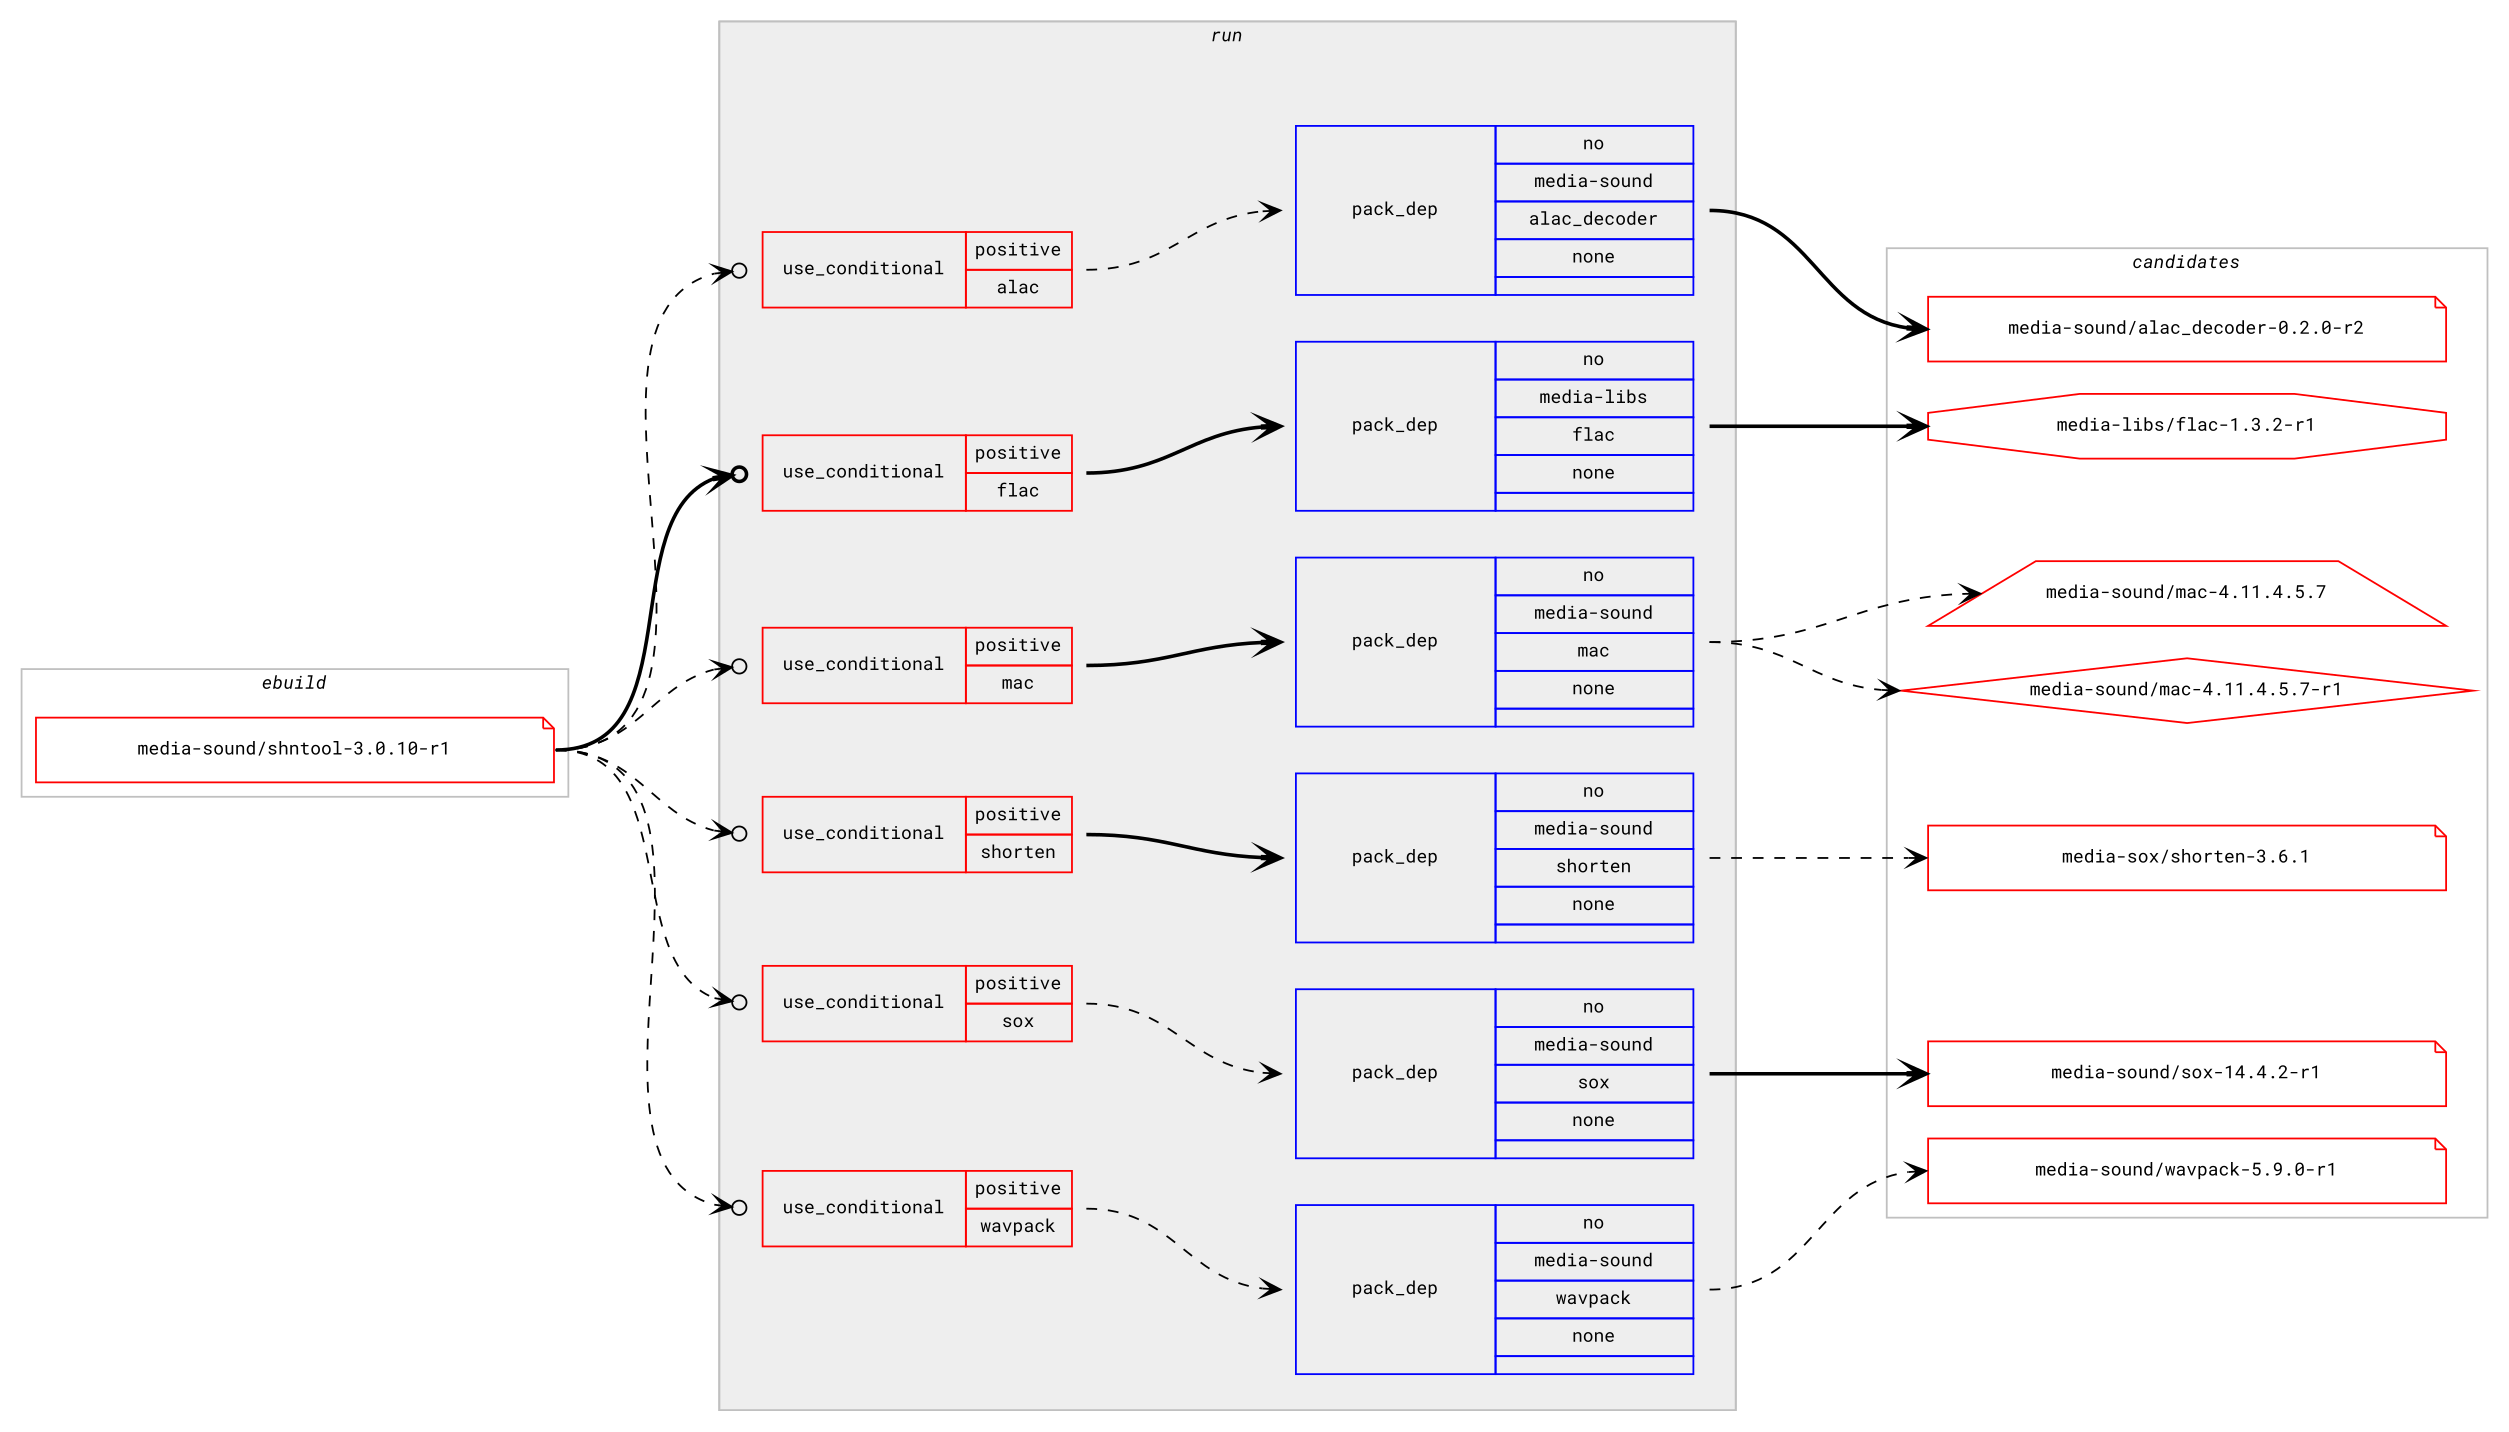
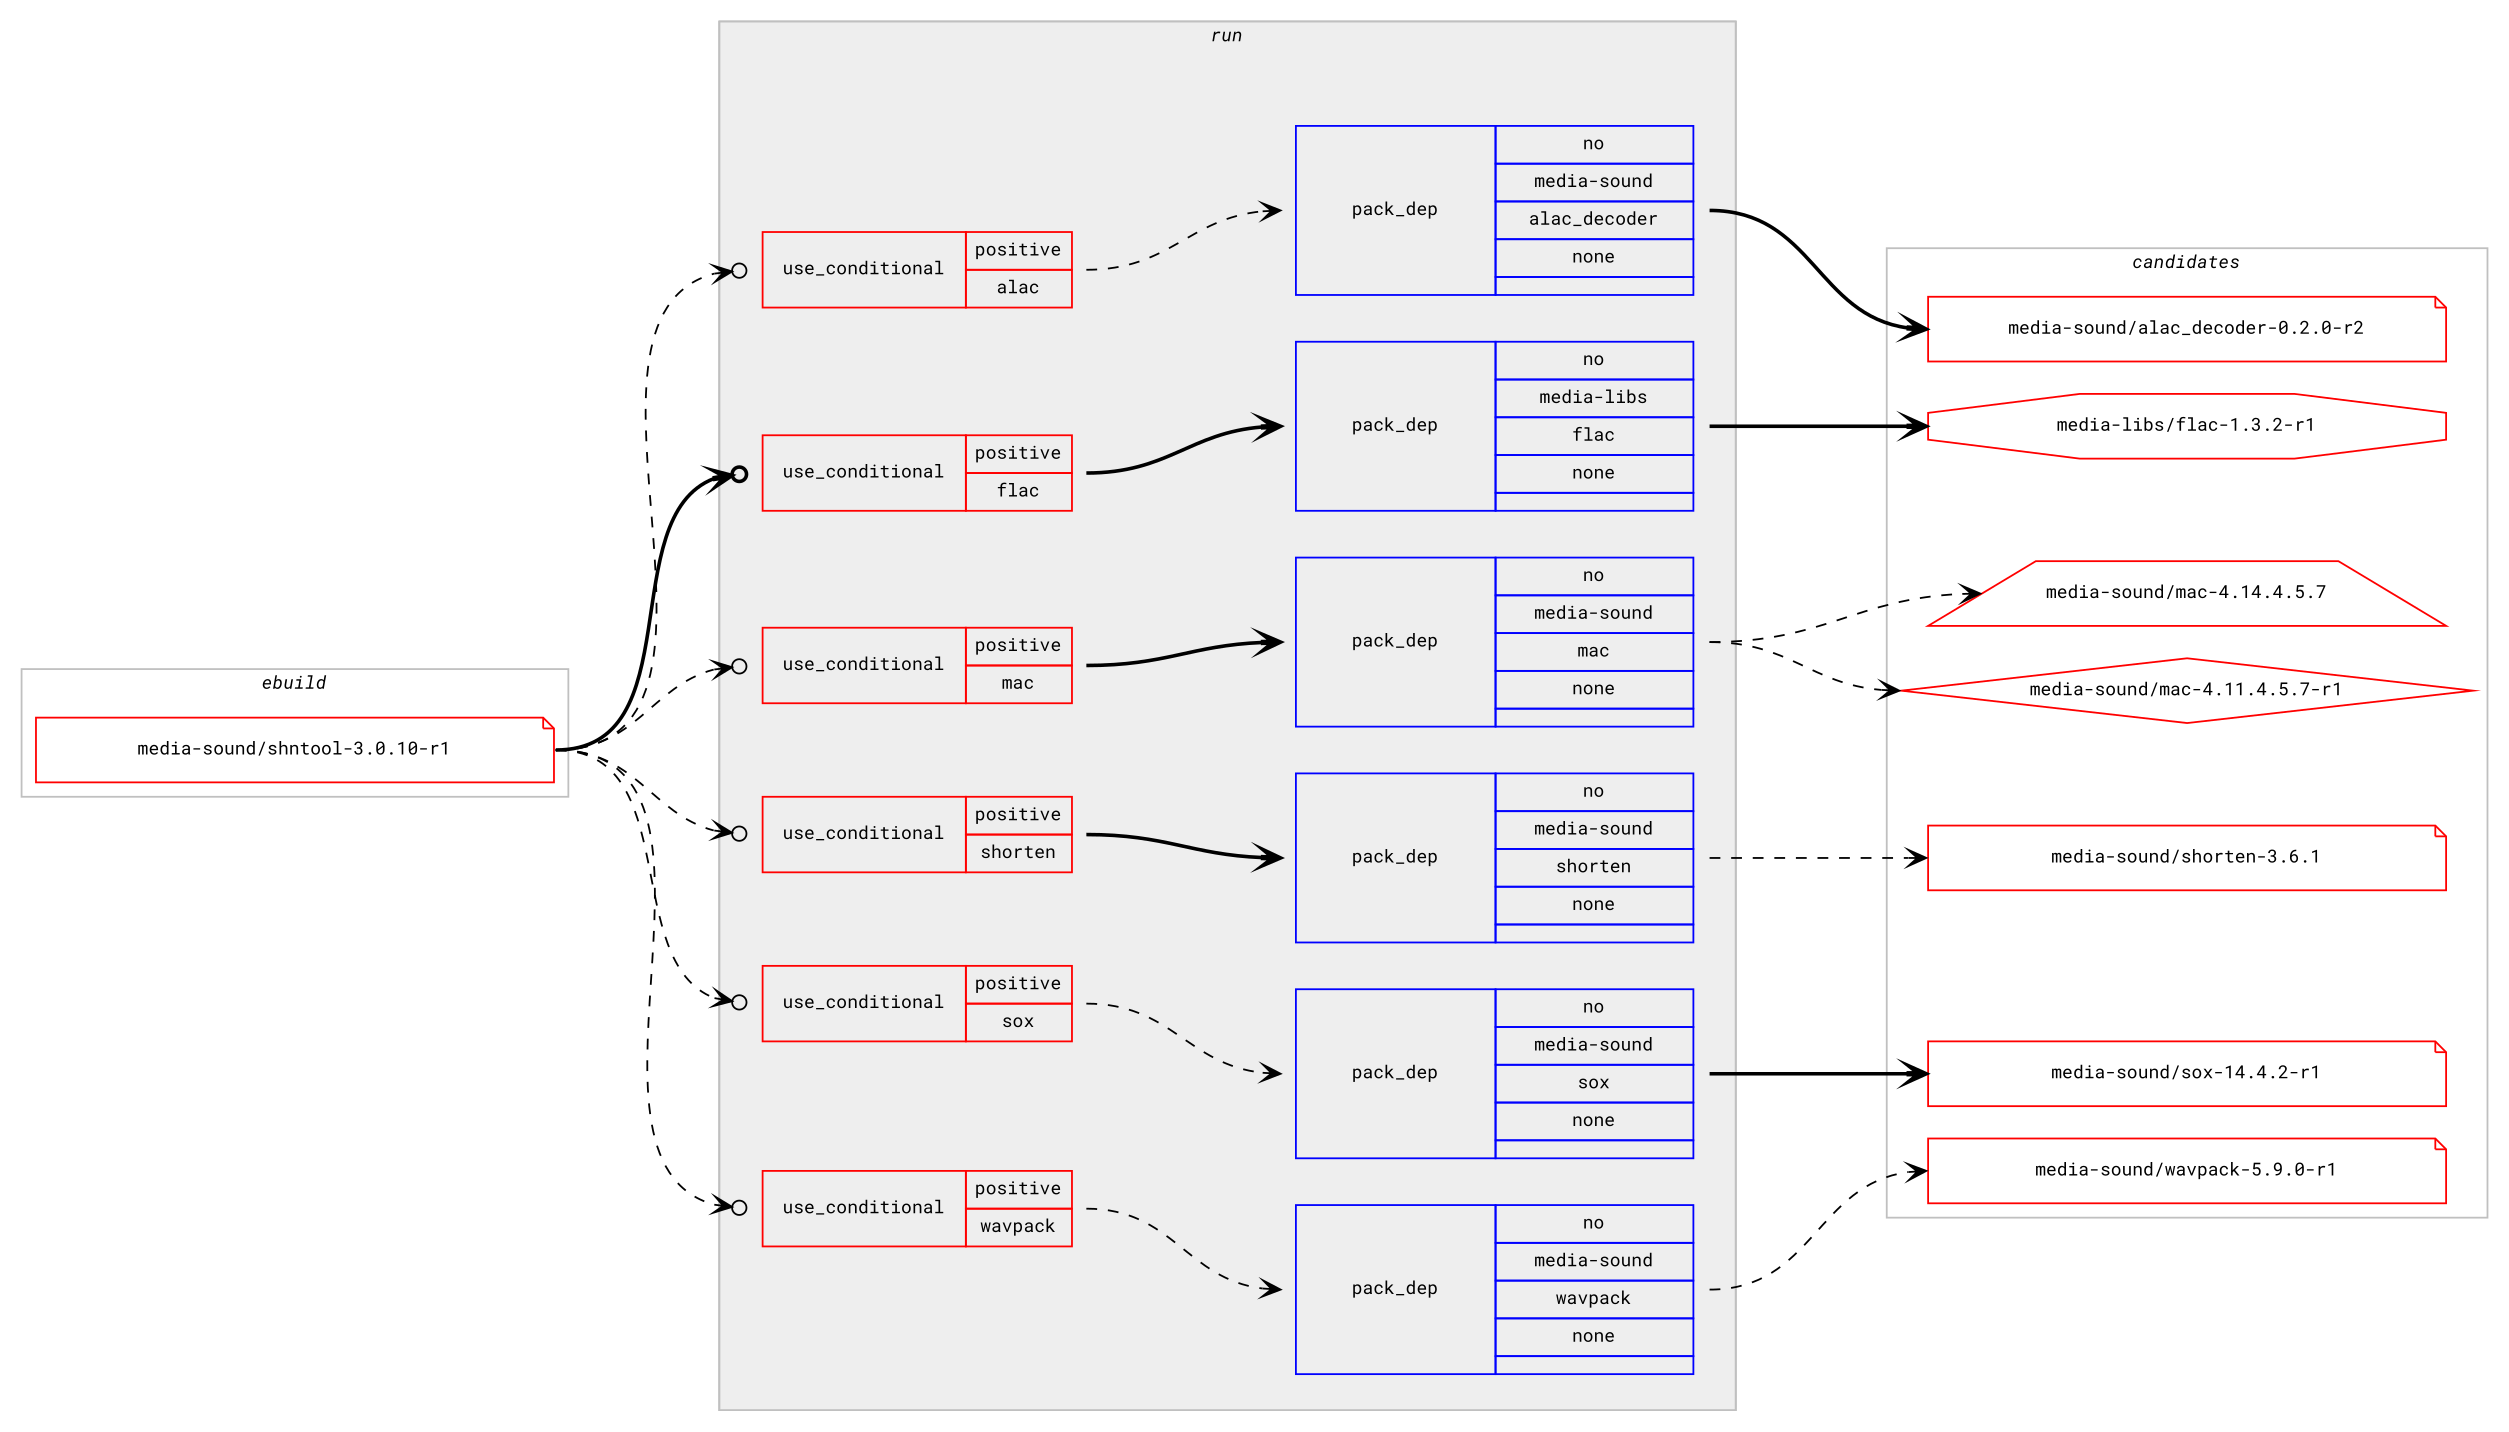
(2187, 594) -> (2187, 594)
(2187, 858) -> (2187, 858)
